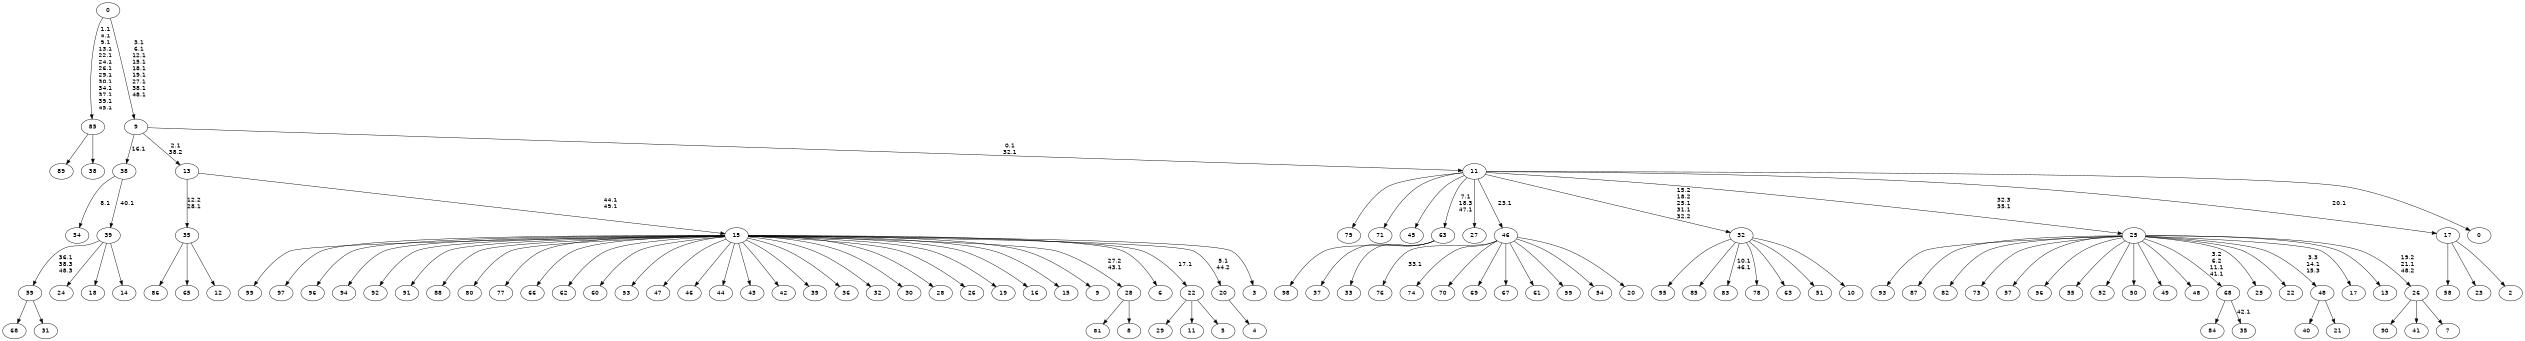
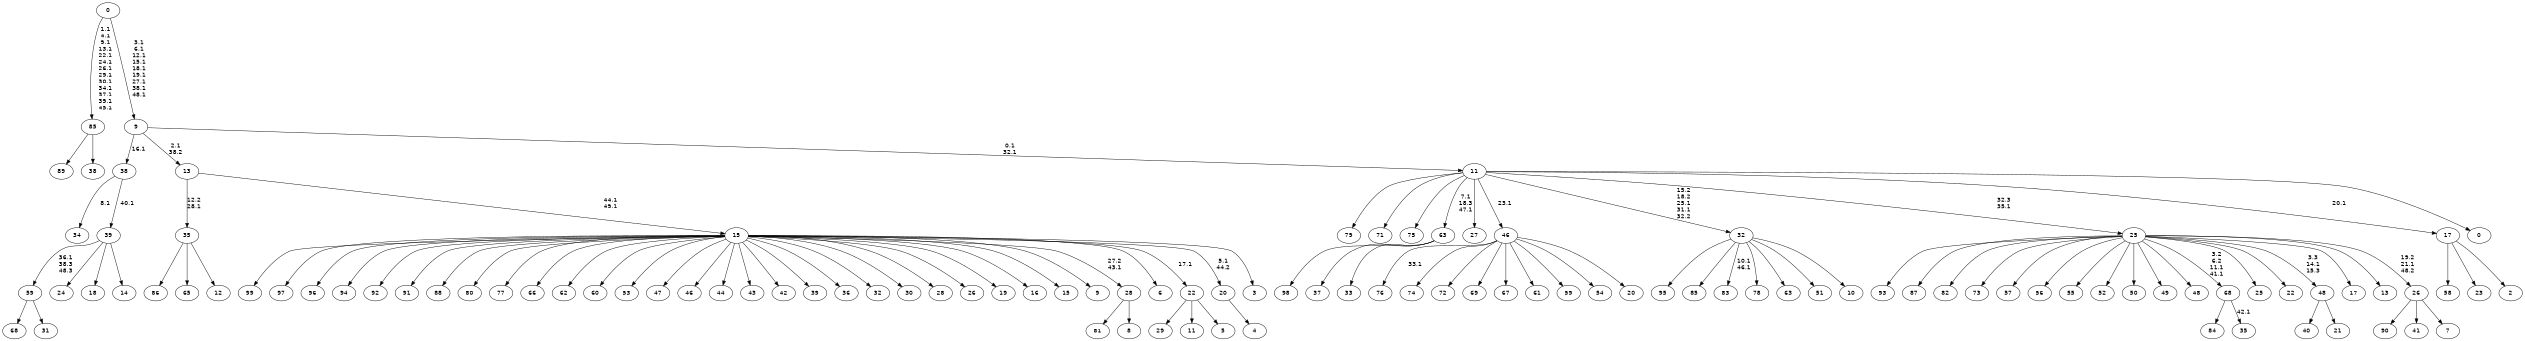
(1412, 236) -> (1412, 236)
(1443, 293) -> (1443, 293)
